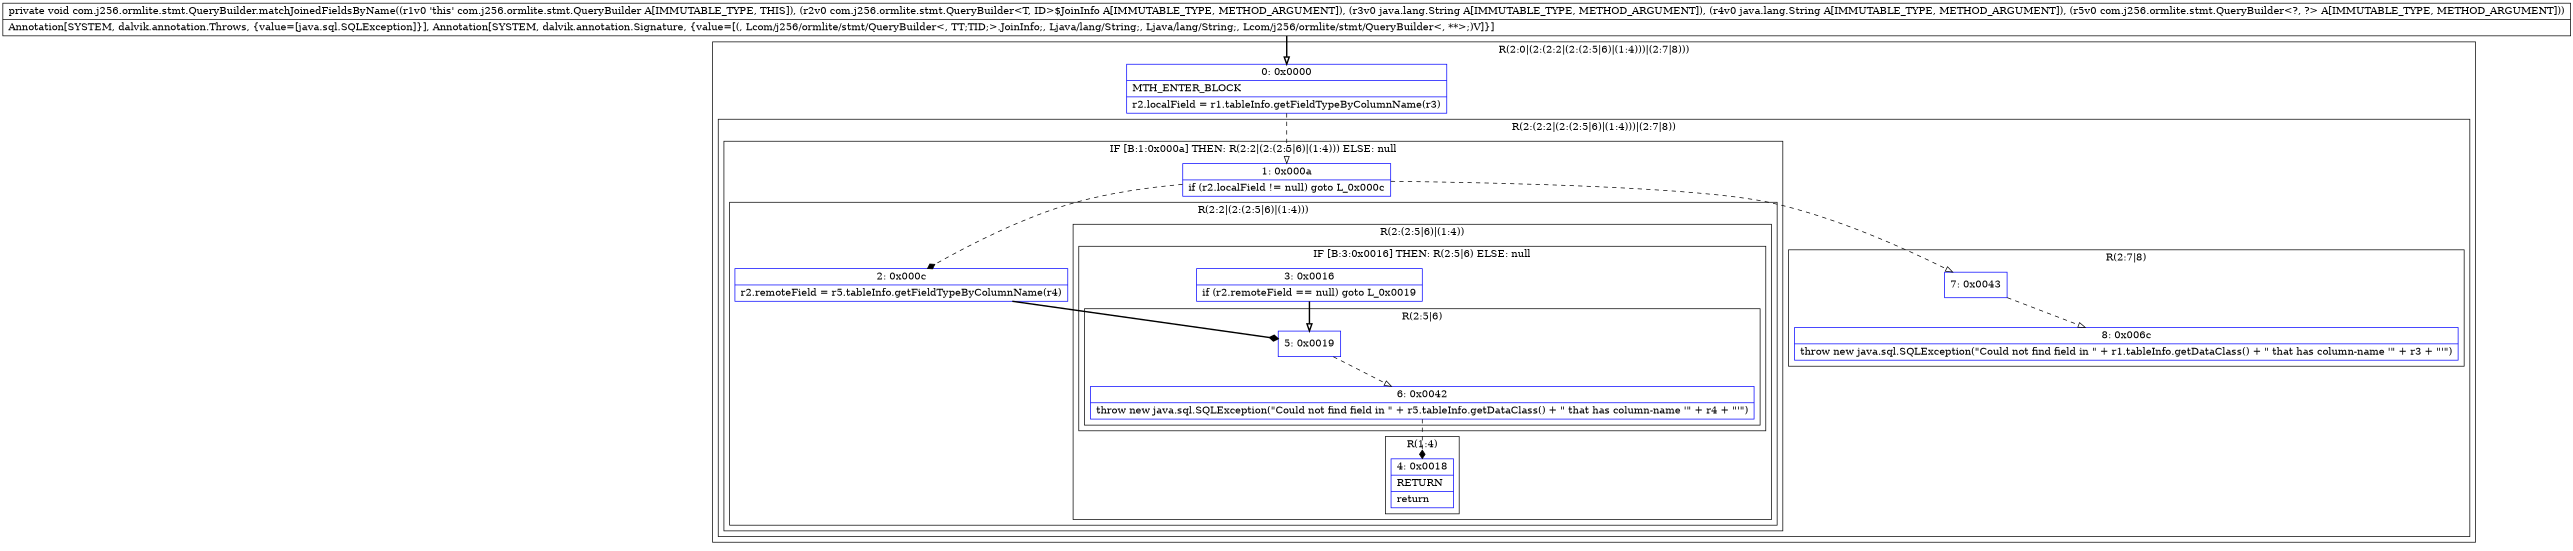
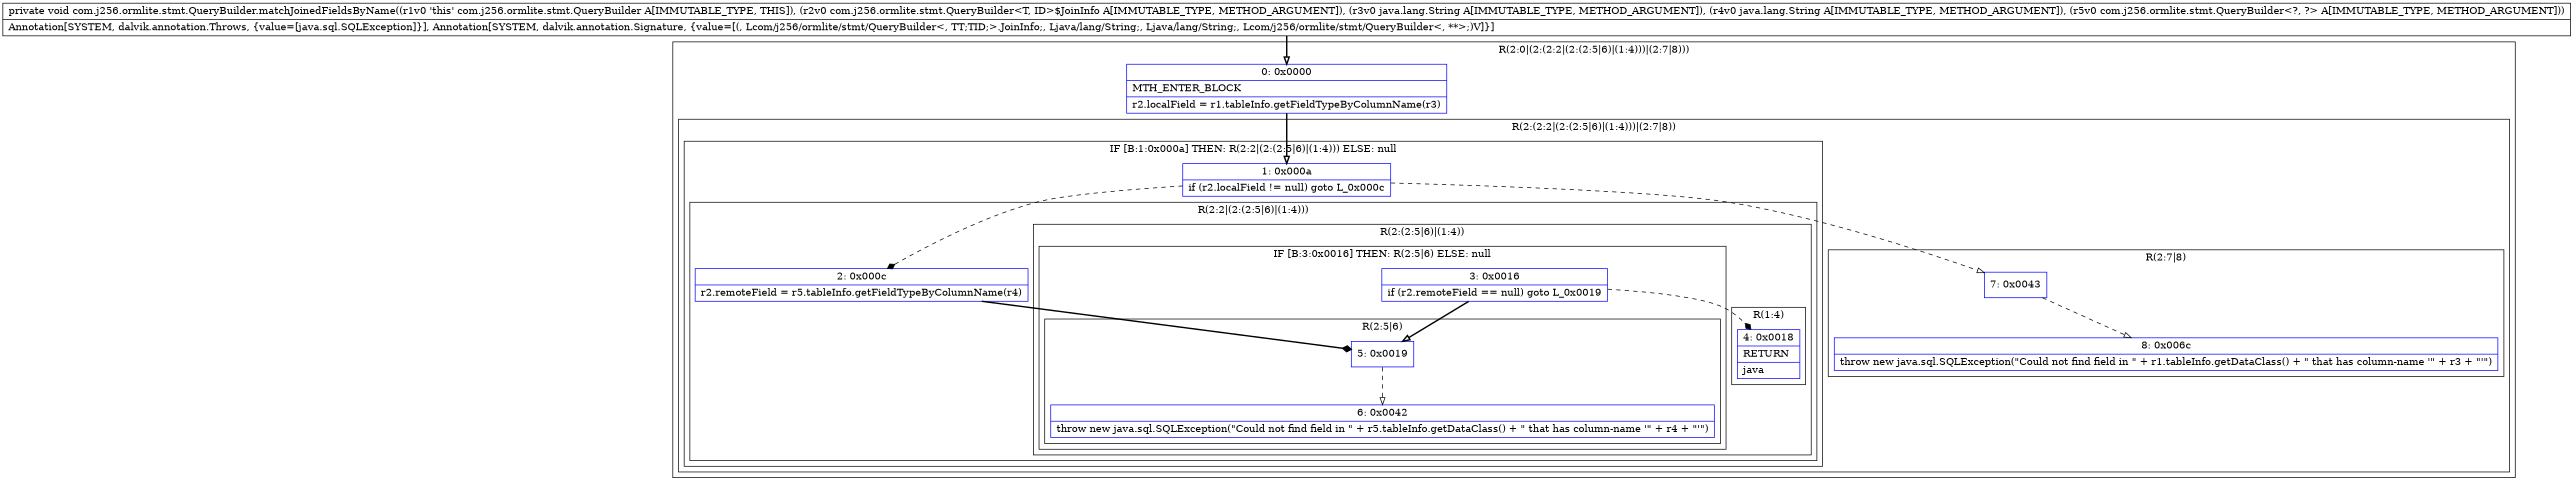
(1287, 135) -> (1287, 135)
(1422, 441) -> (1680, 296)
(1413, 499) -> (1754, 370)
